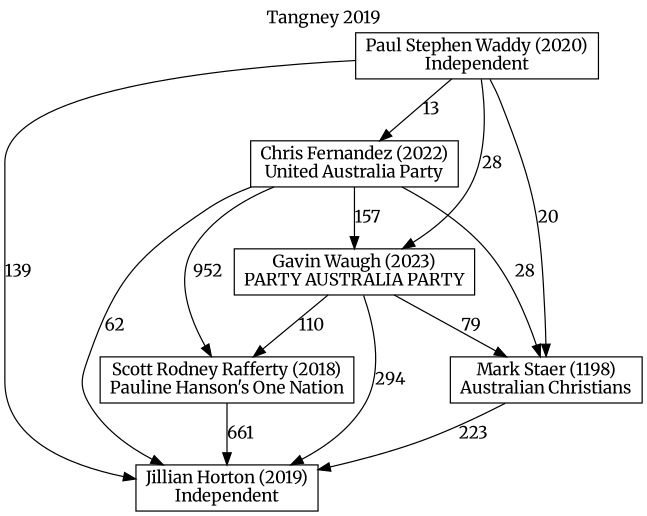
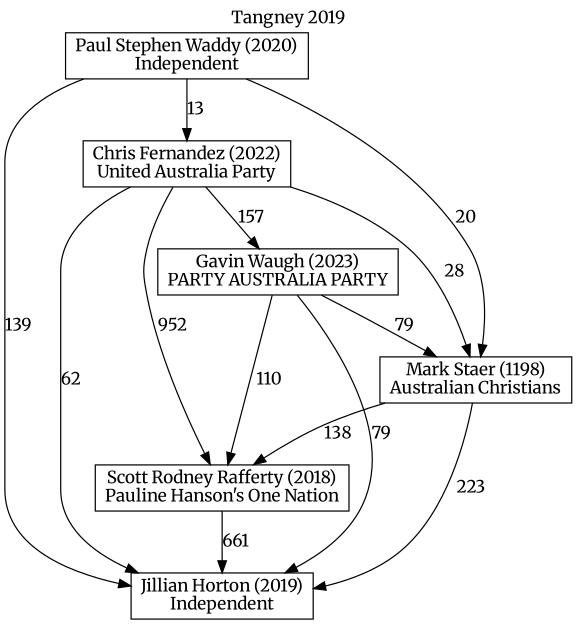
(476, 173) -> none
(390, 380) -> (381, 434)
none -> (322, 426)
